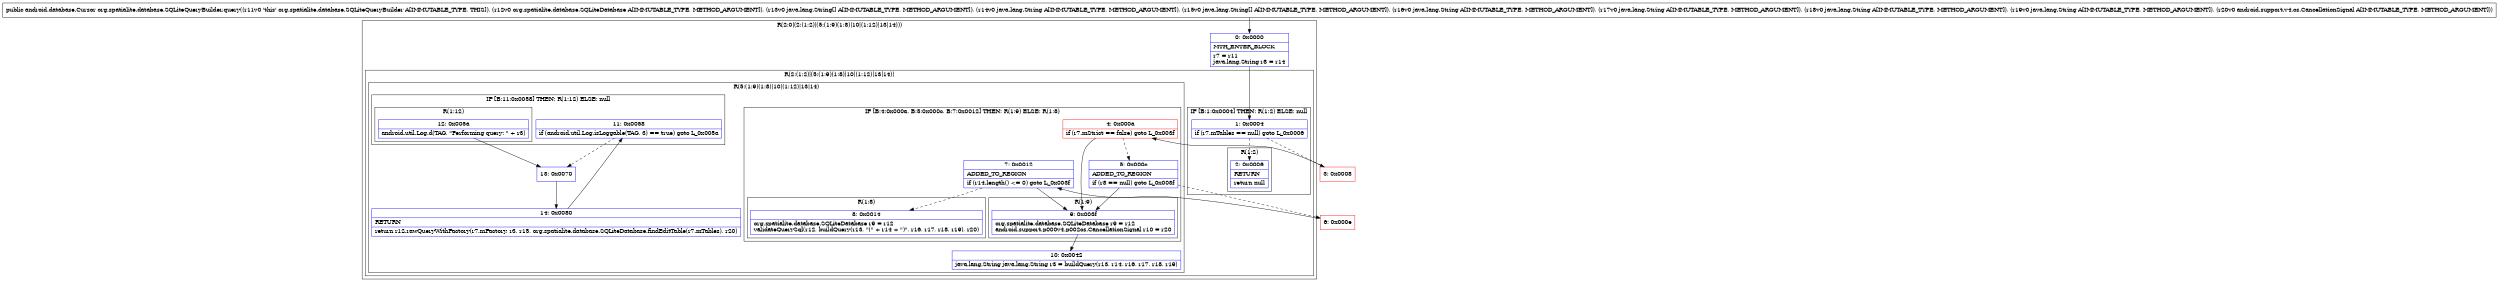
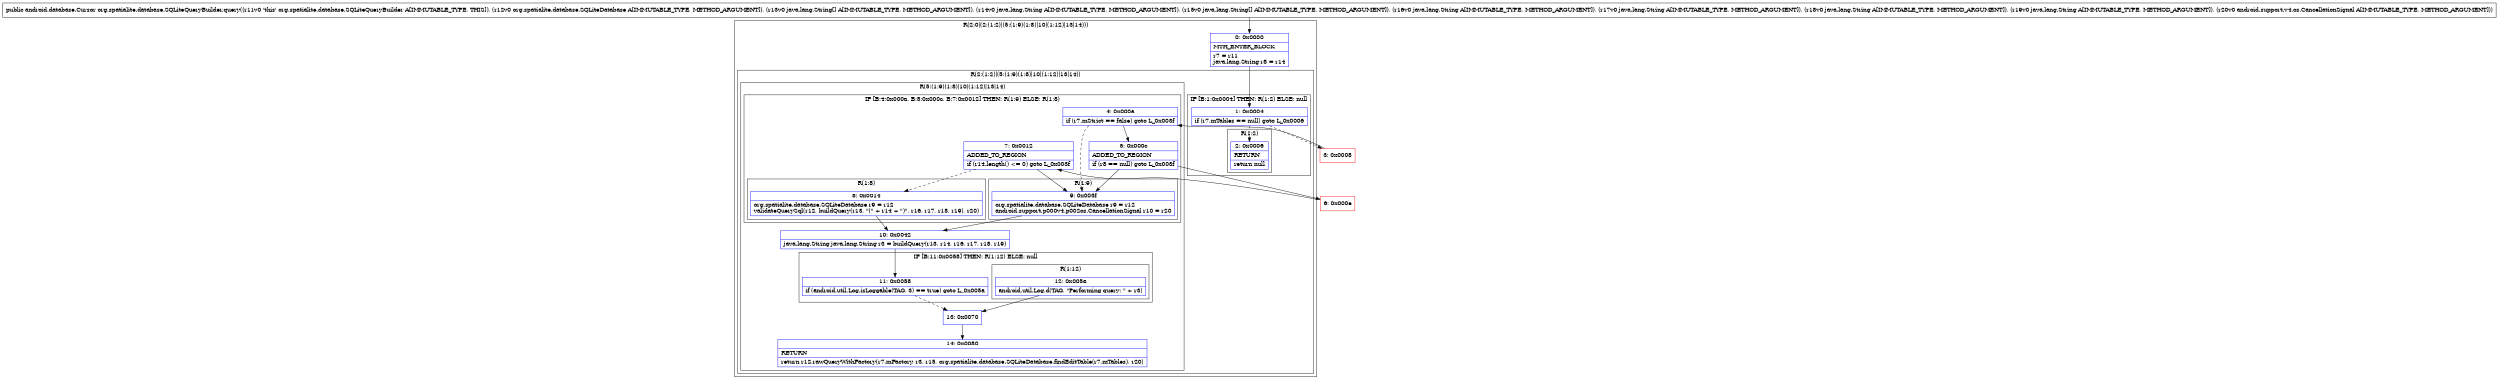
(1120, 129) -> (1120, 117)
(1126, 147) -> (1125, 132)
(1081, 170) -> (1081, 156)
(594, 175) -> (895, 261)
(1247, 201) -> (1247, 182)
none -> (881, 222)
